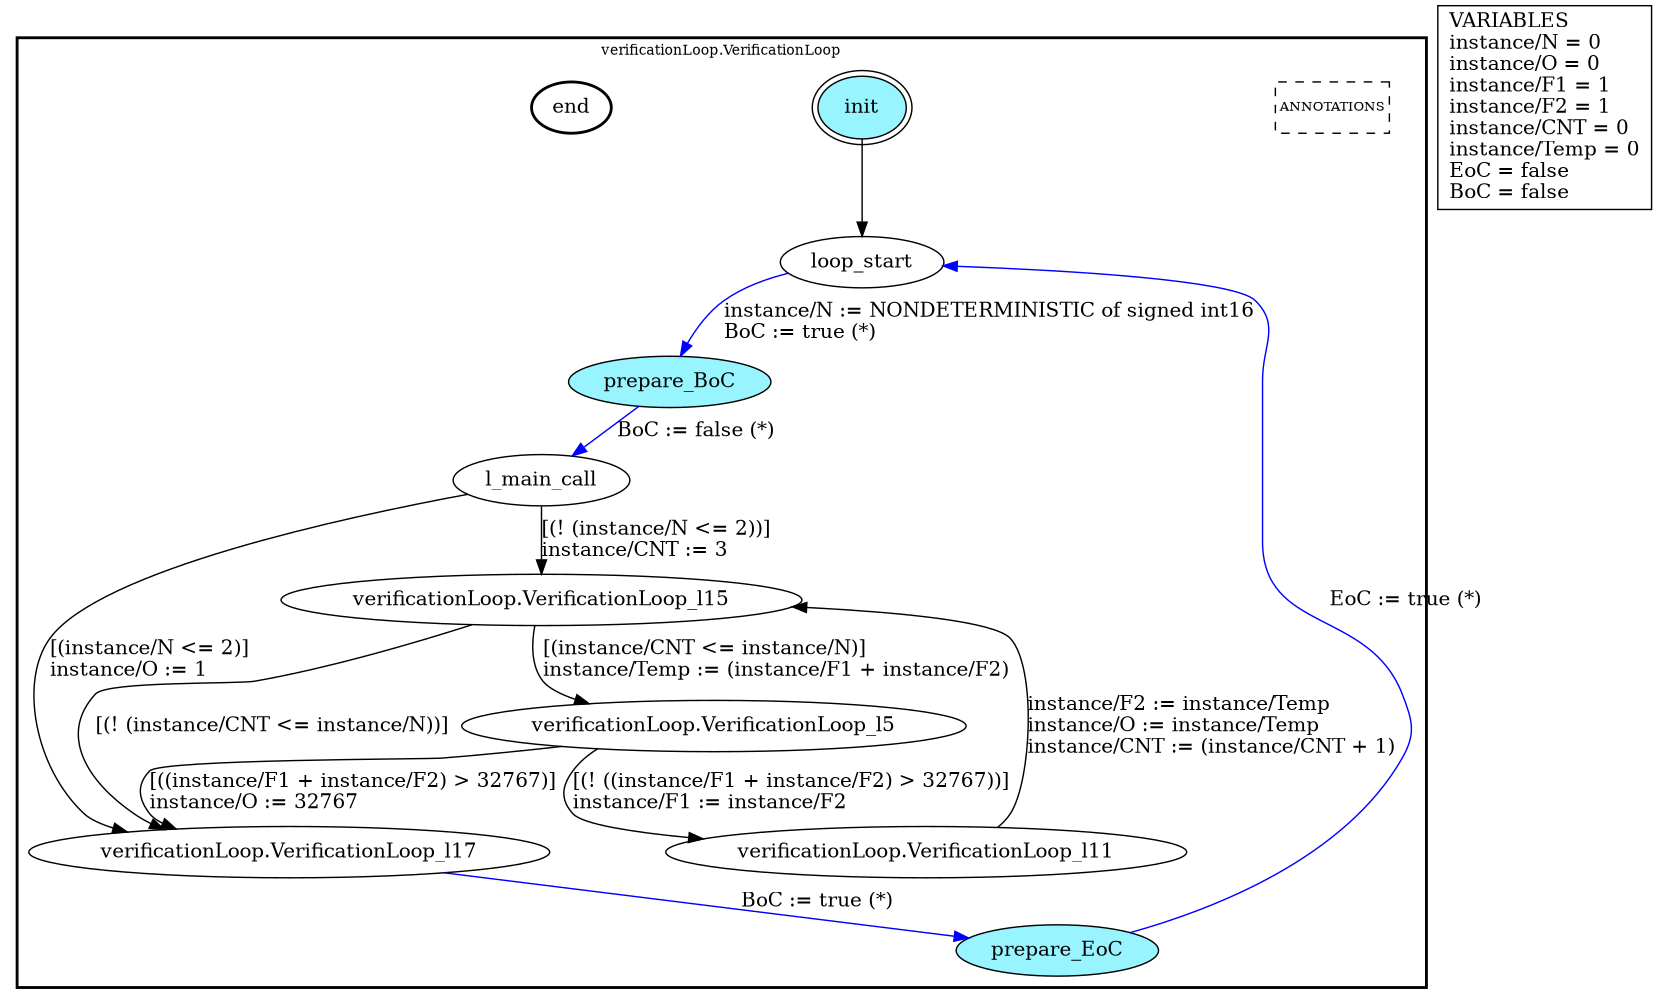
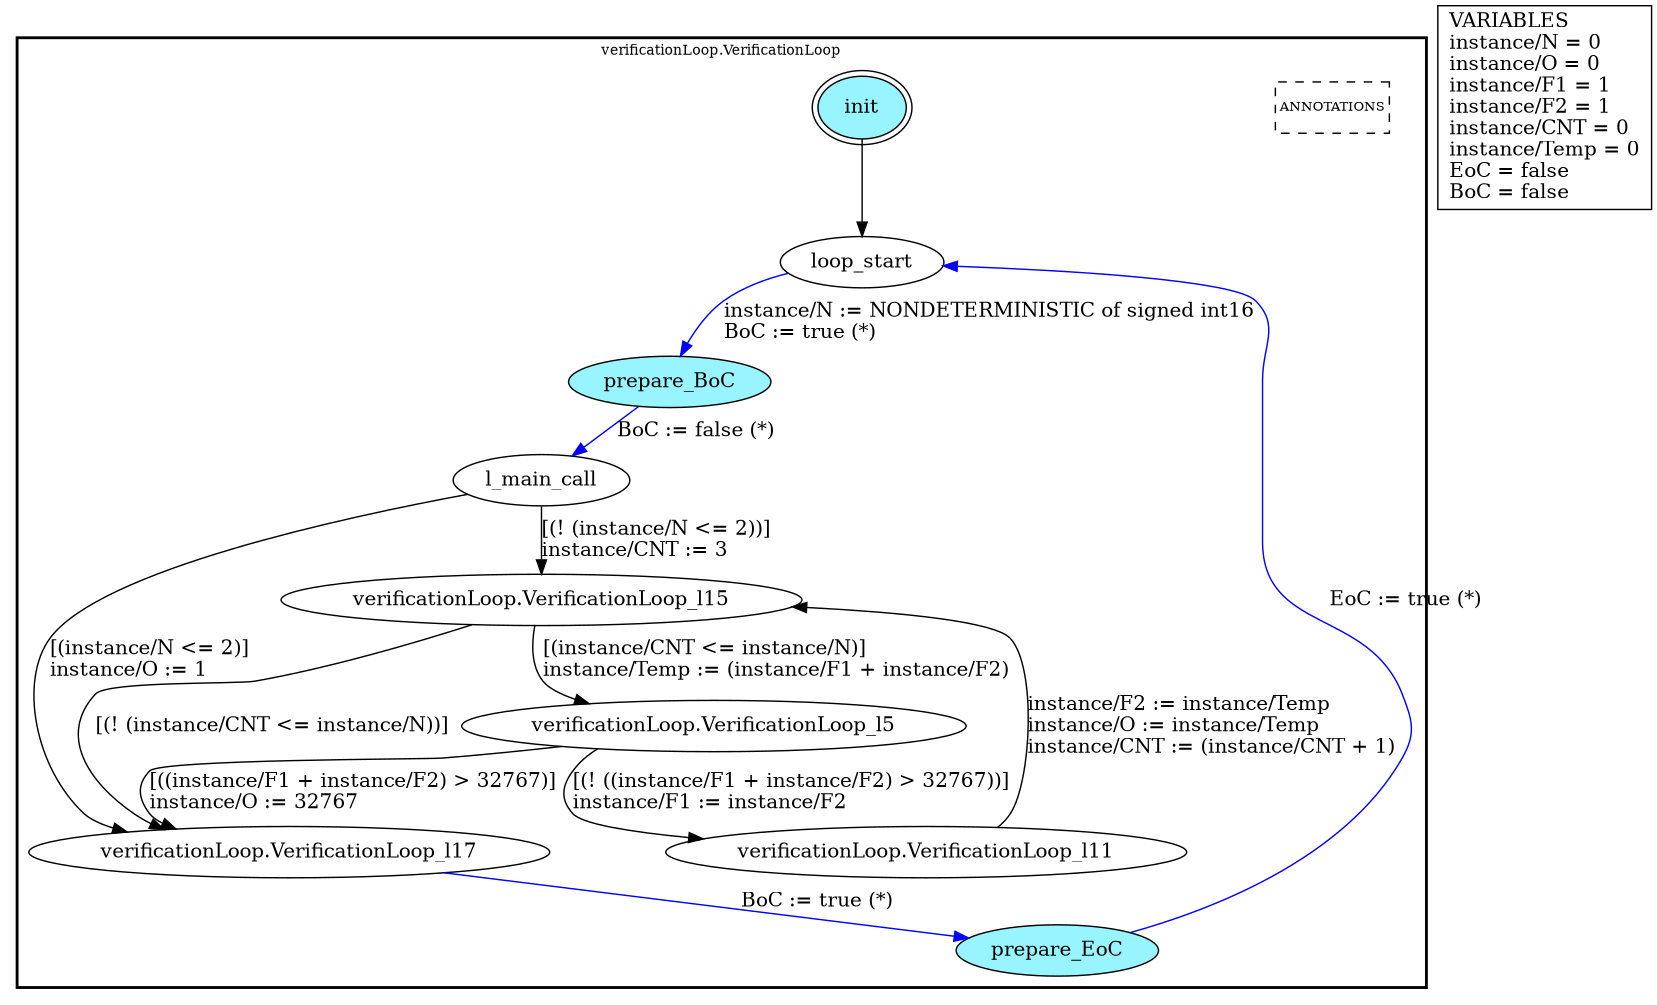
(571, 108) -> none
